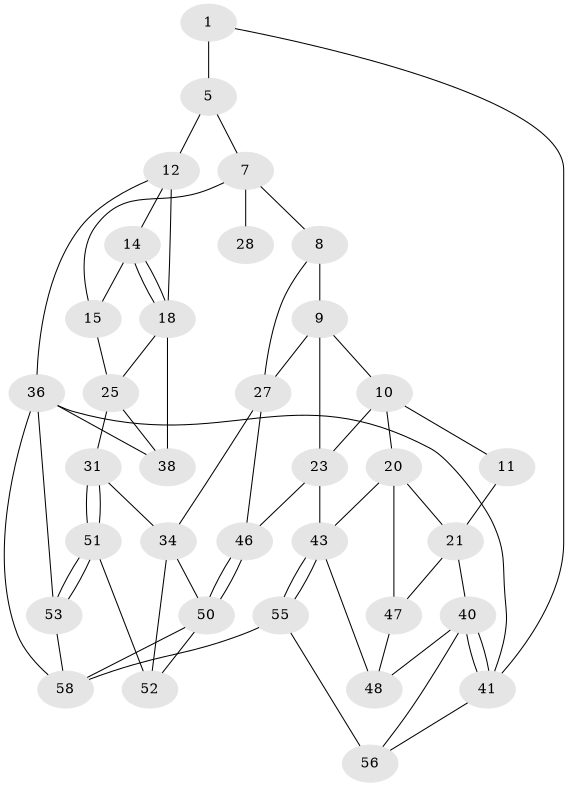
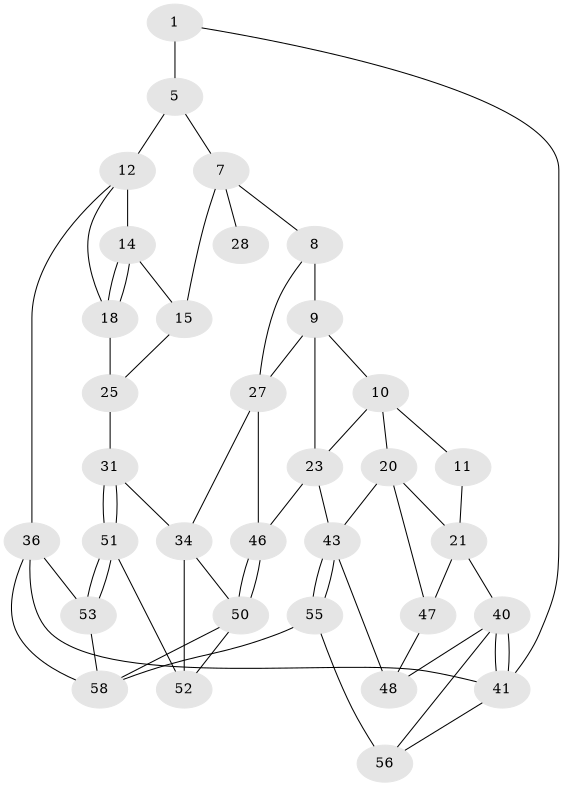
(167, 467) -> none
